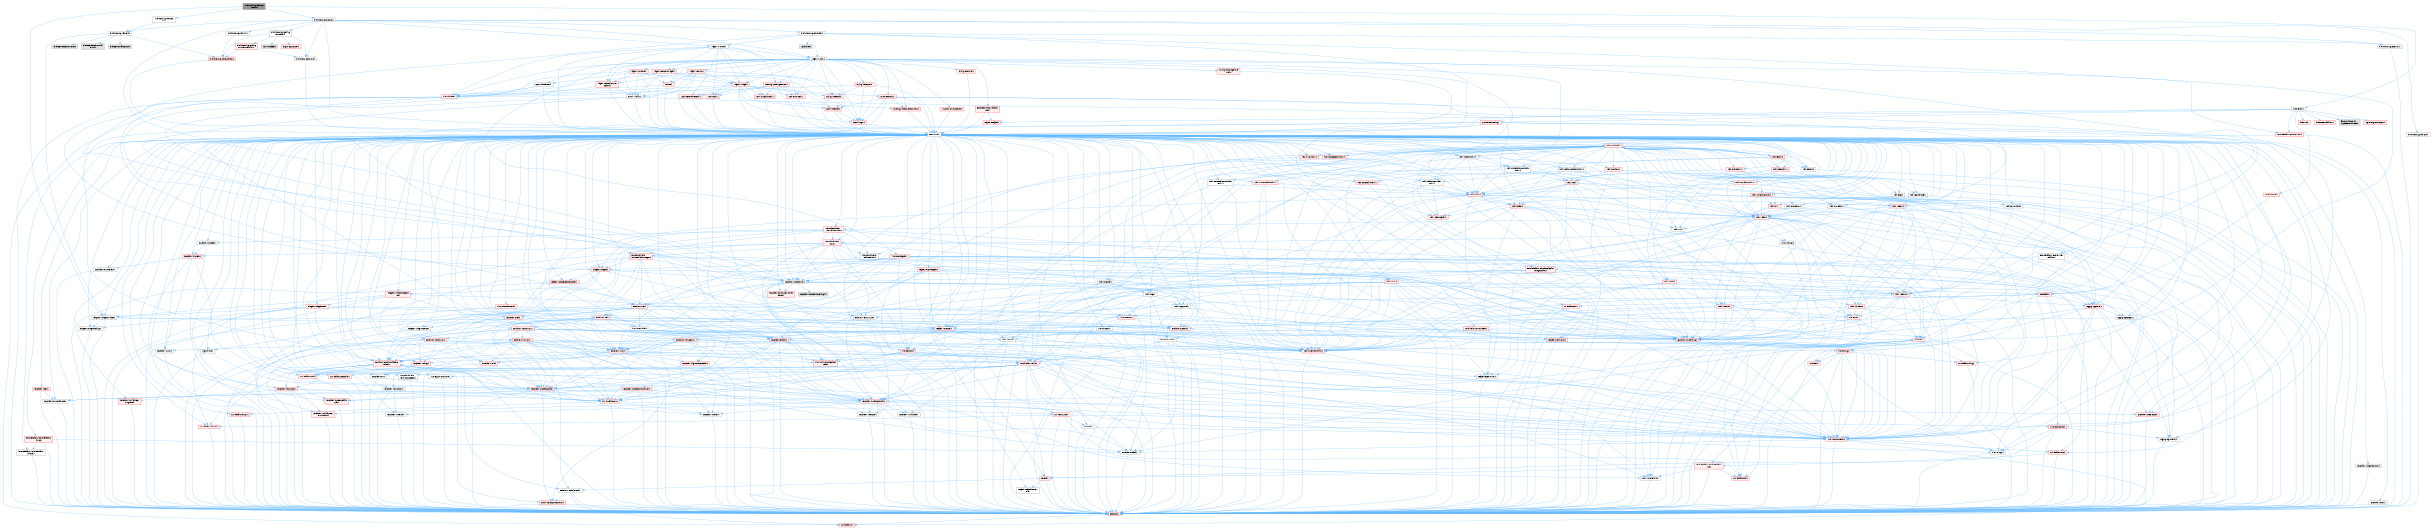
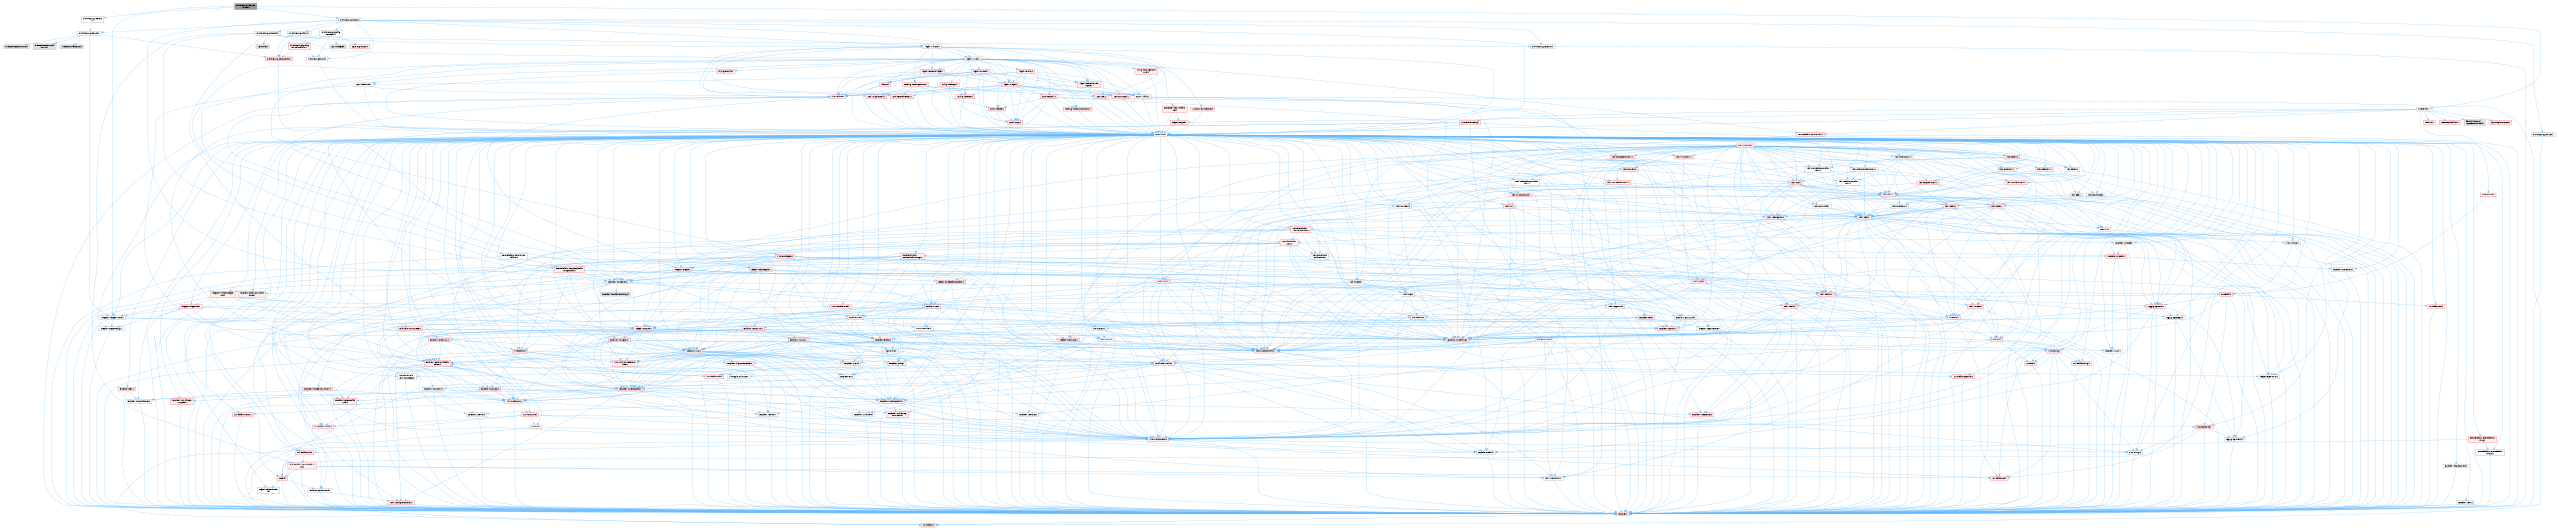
(383, 332) -> (329, 329)
